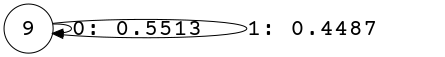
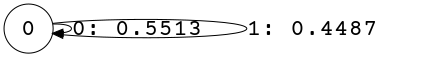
(29, 29) -> (29, 29)
